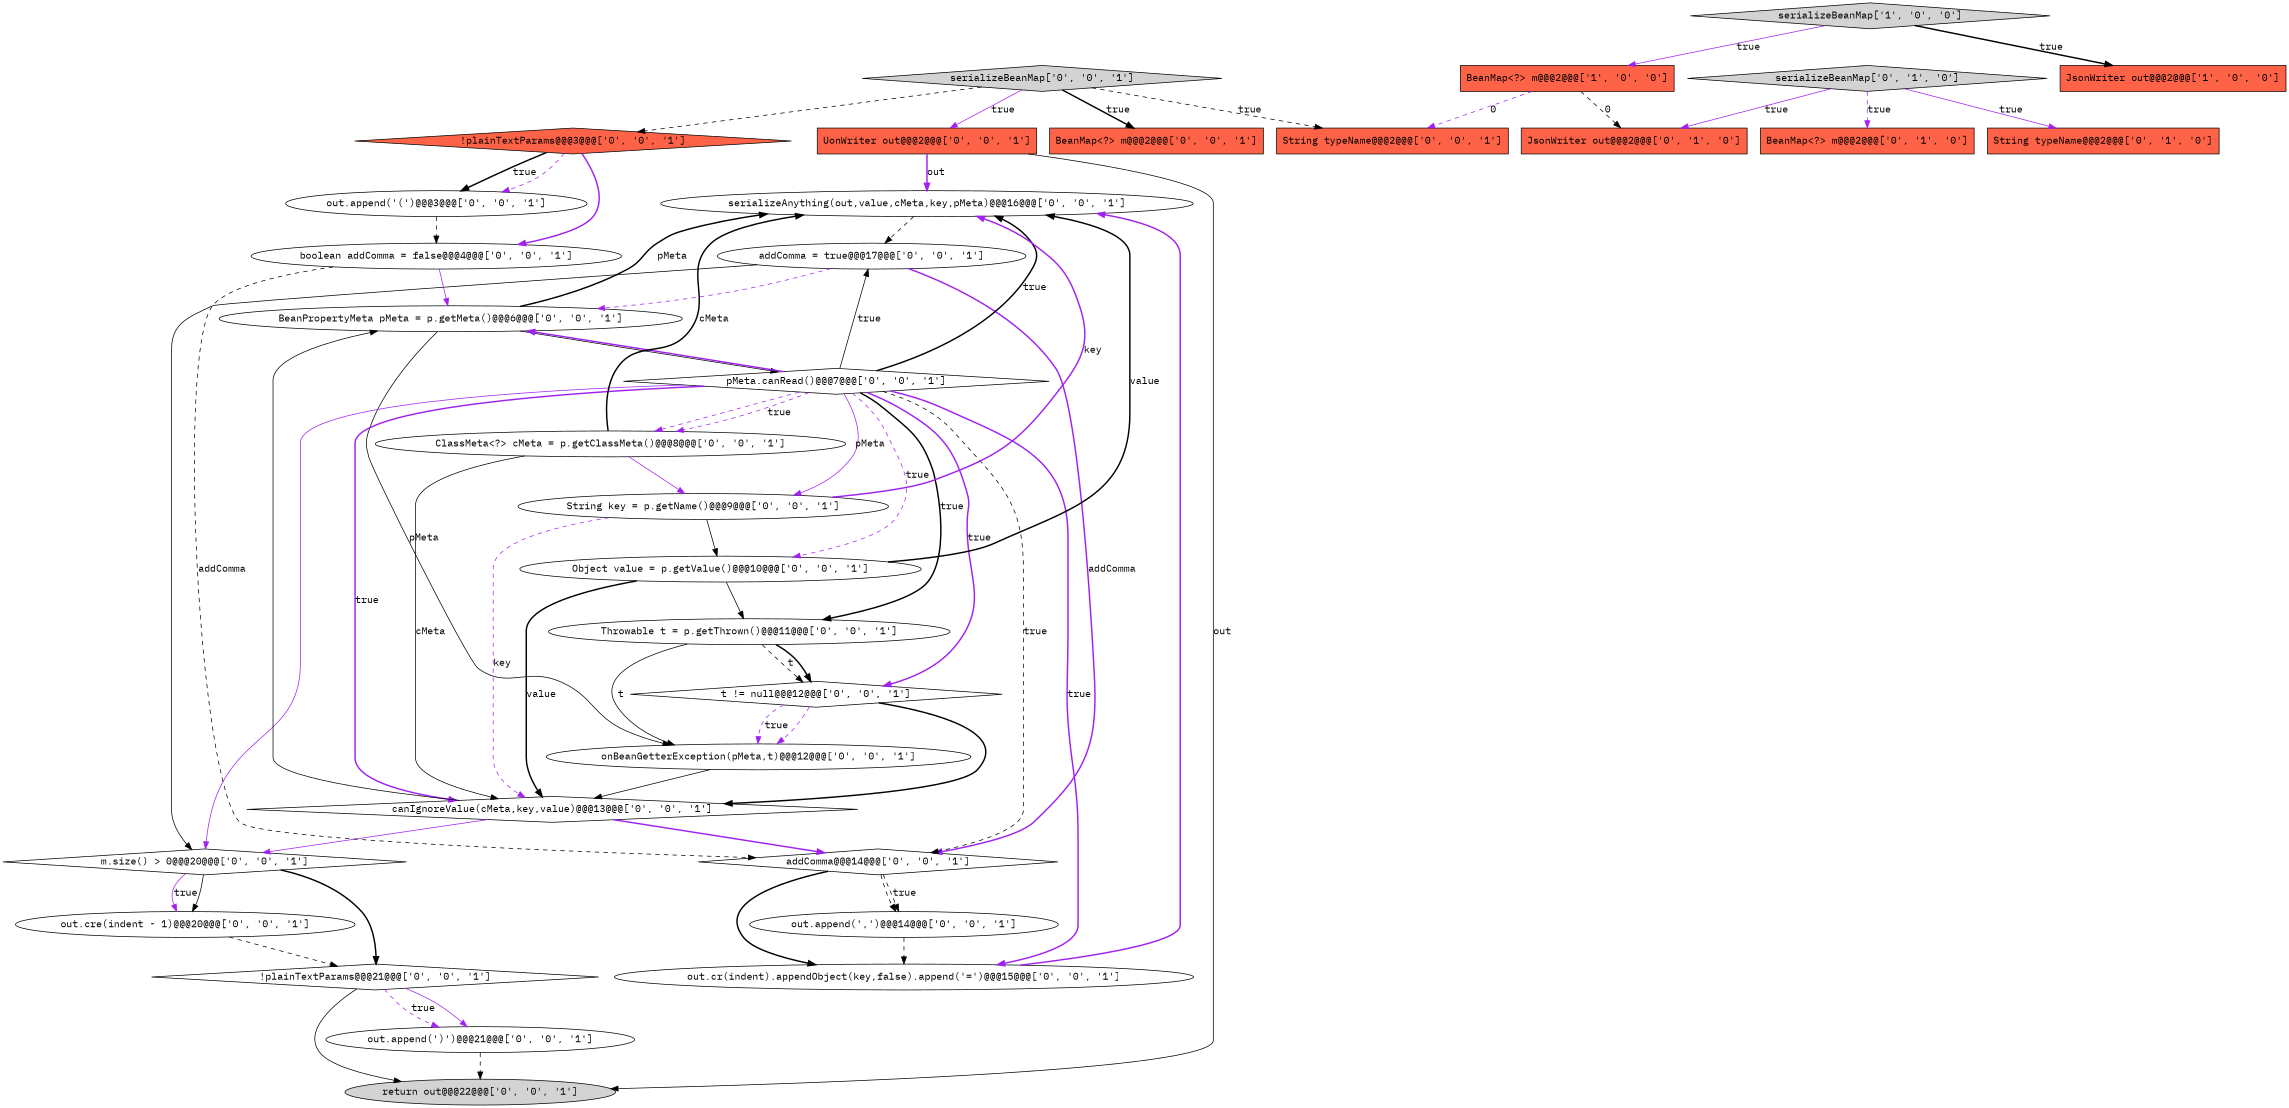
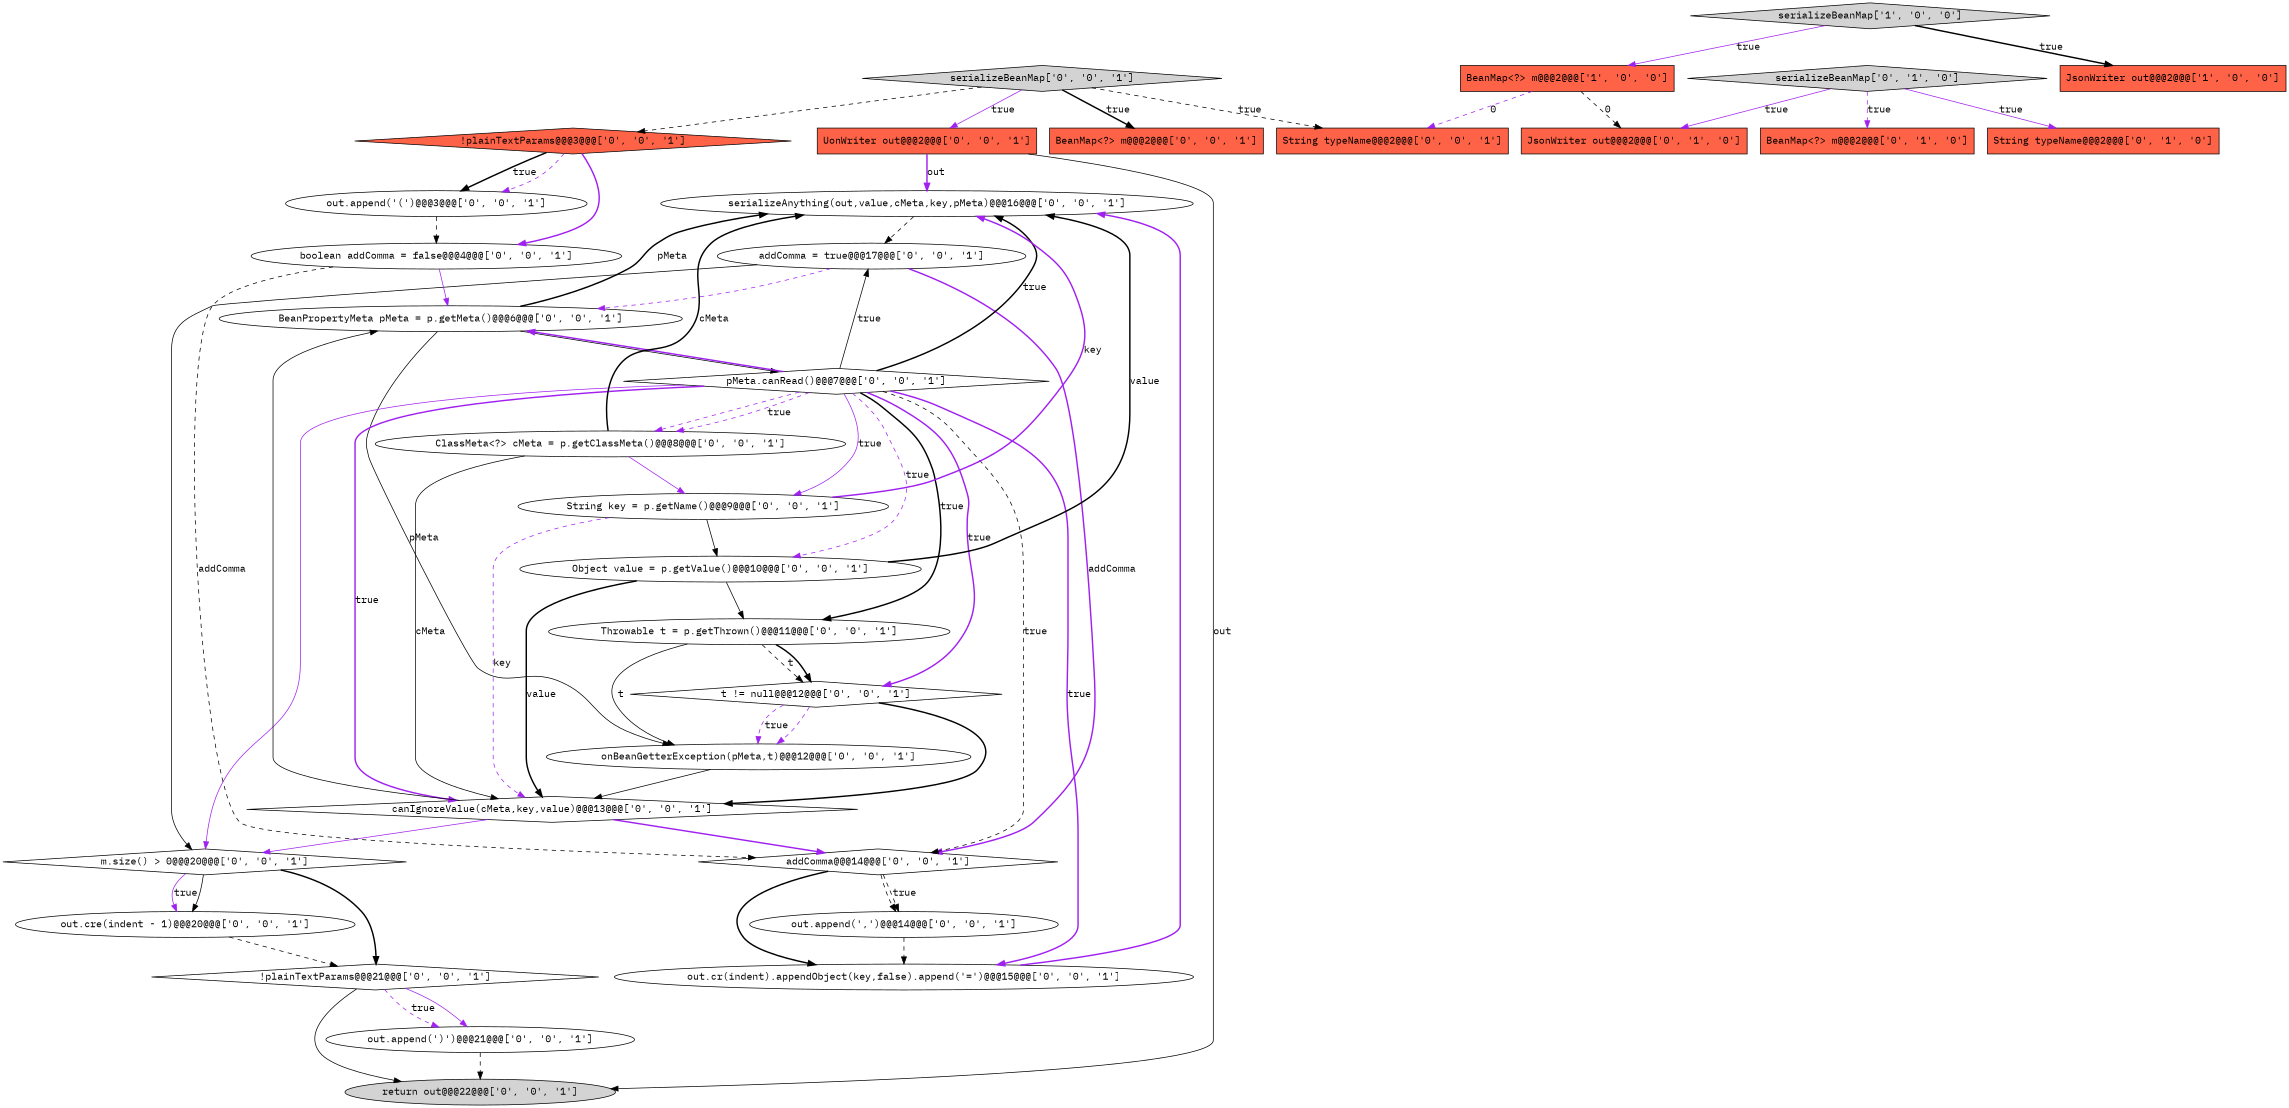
(870, 444) -> (870, 444)
